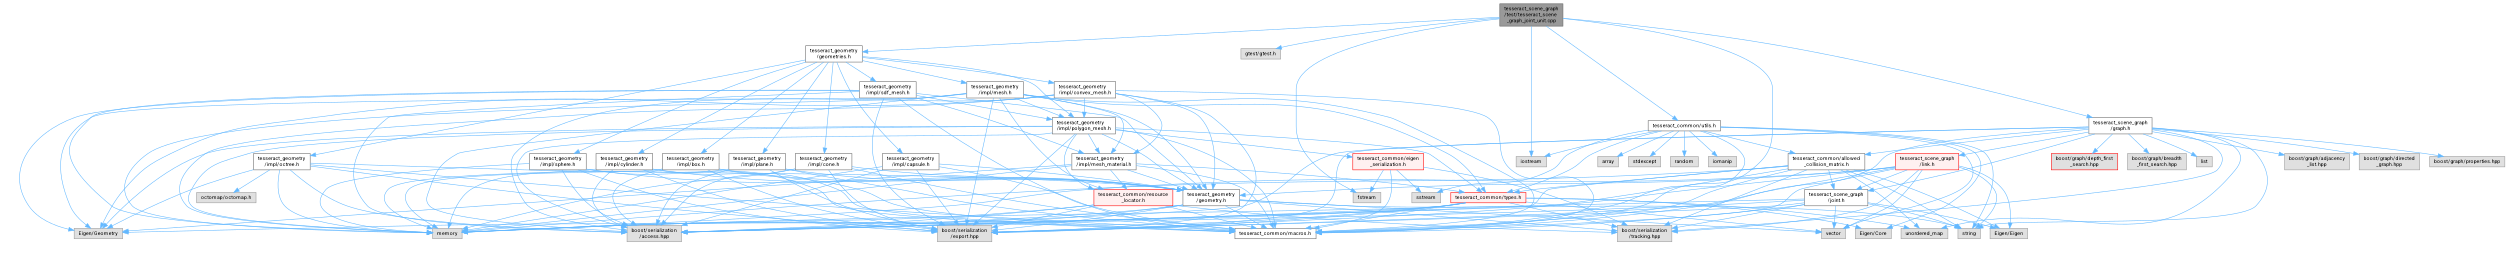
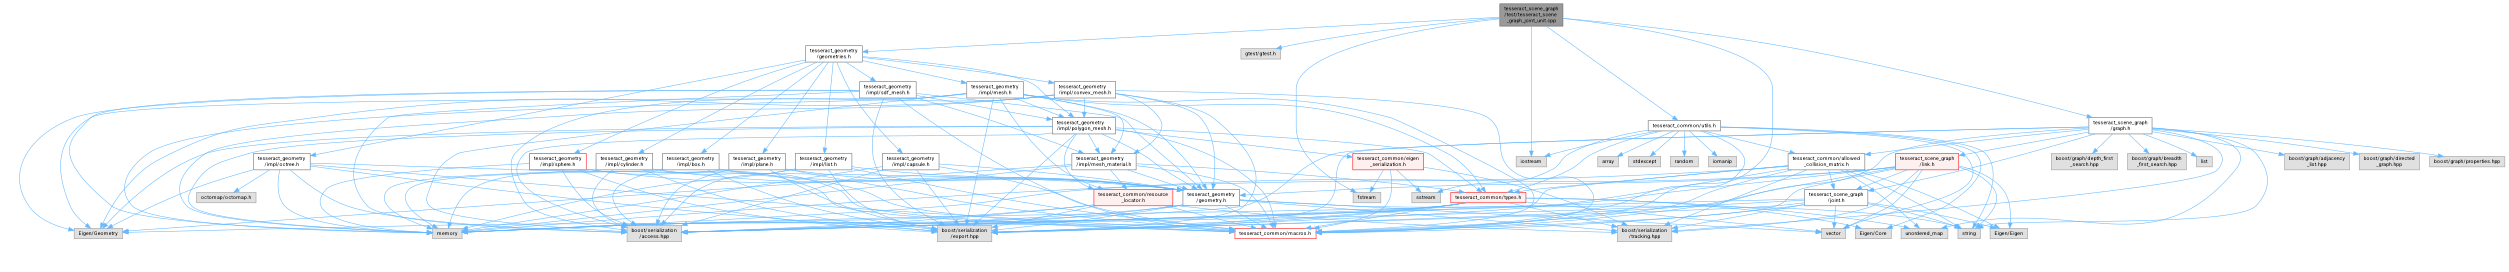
(558, 162) -> (558, 162)
(824, 162) -> (824, 162)
(2085, 162) -> (2085, 162)
(1275, 234) -> (1275, 234)
